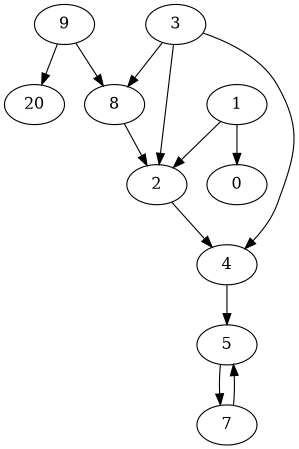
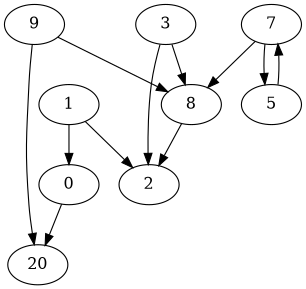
none -> (236, 61)
none -> (55, 220)
(227, 265) -> none
